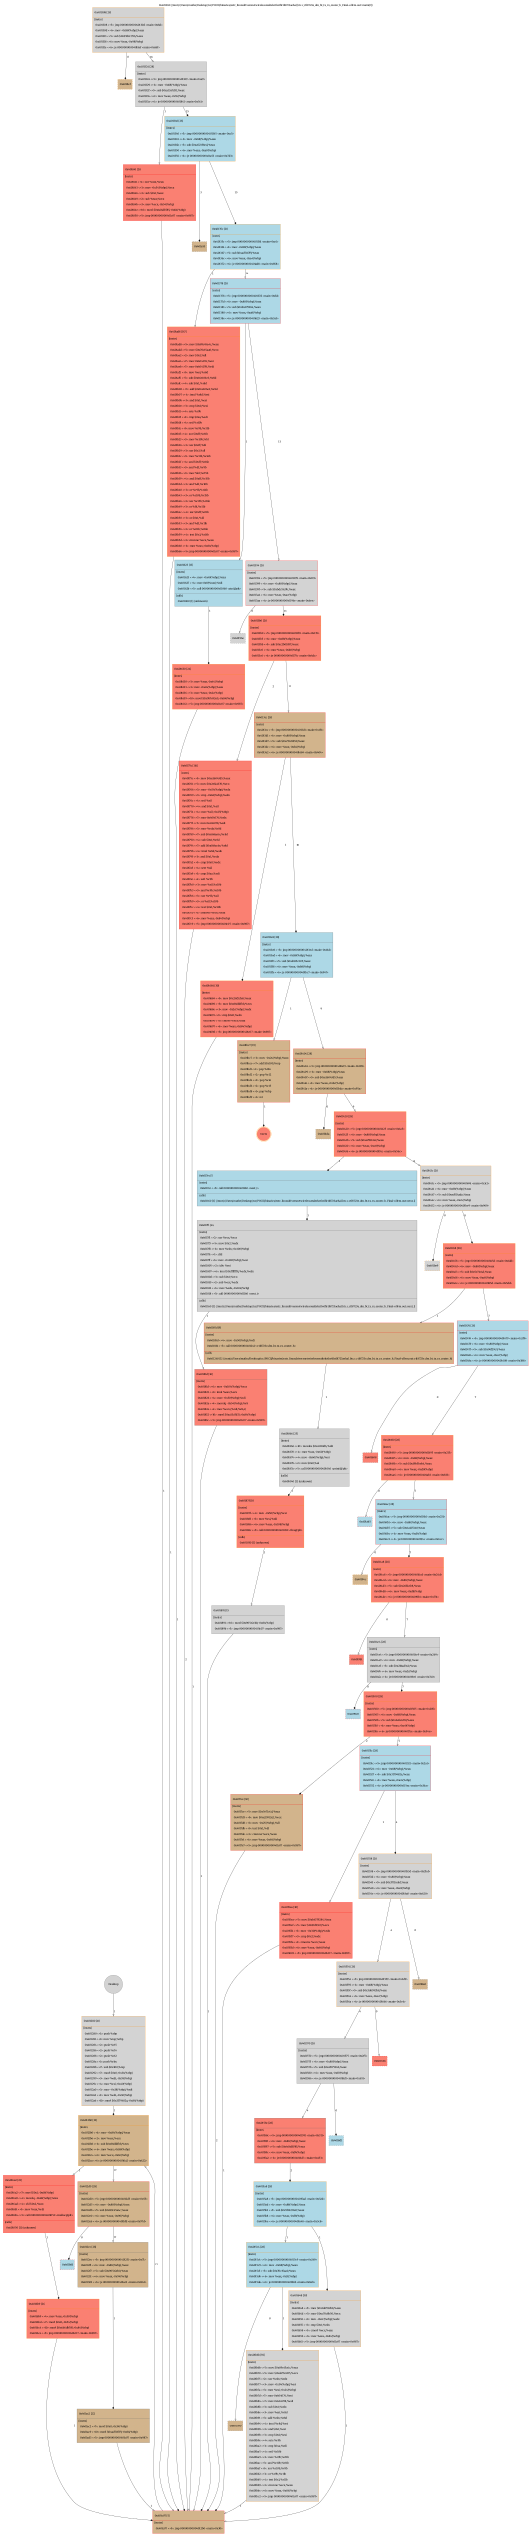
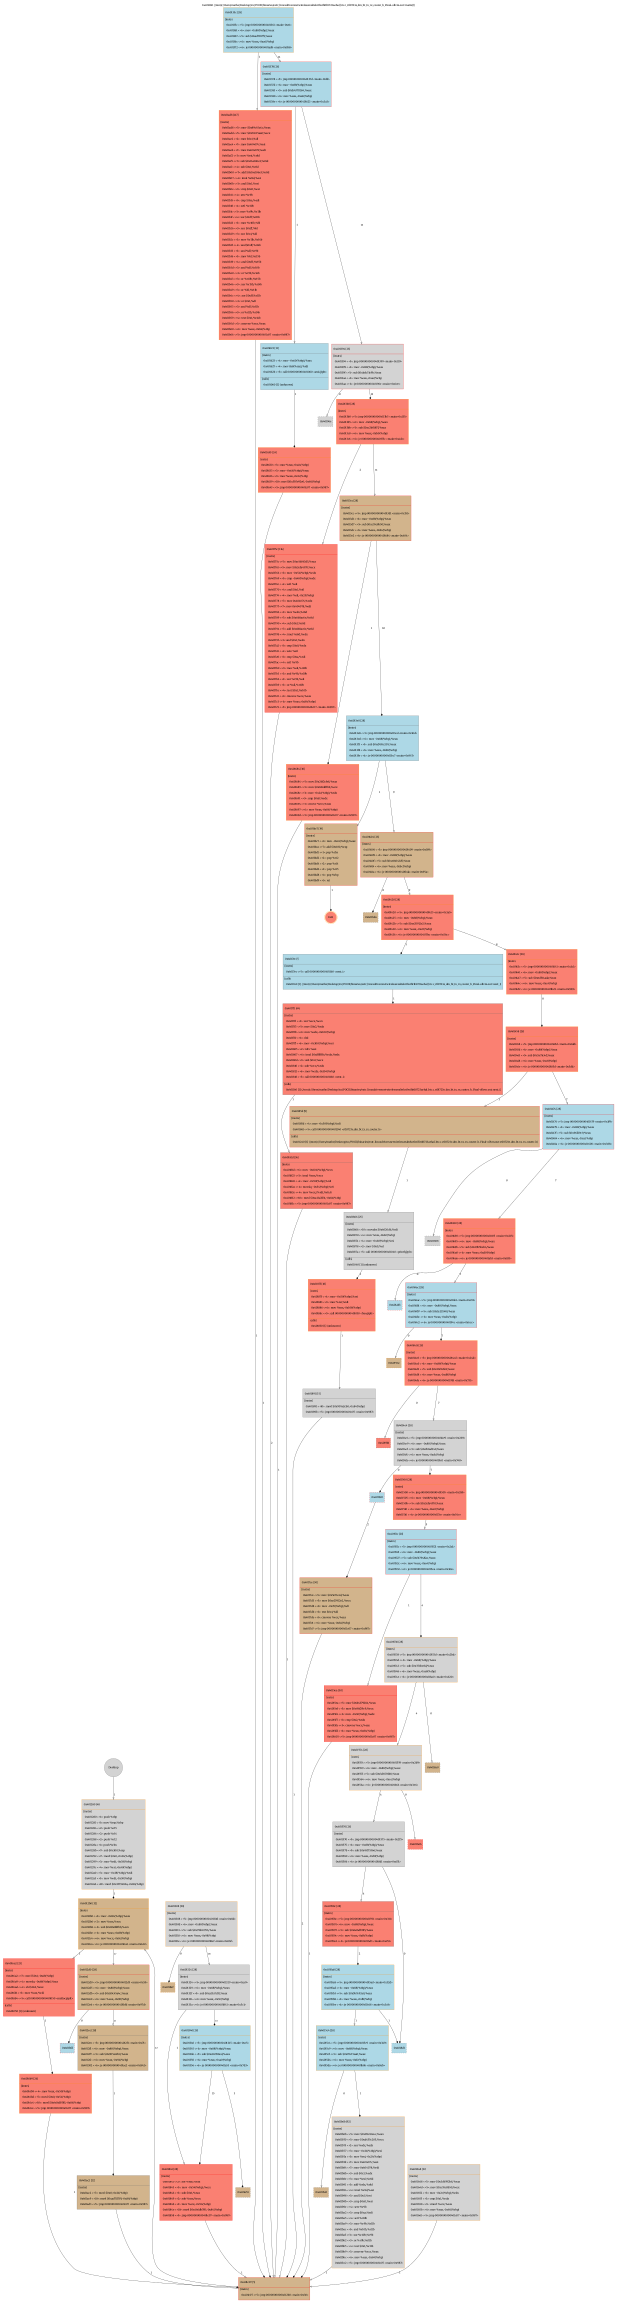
(222, 192) -> (206, 2116)
(264, 1134) -> (331, 917)
(456, 1188) -> (542, 972)
(307, 1266) -> (393, 1049)
(432, 1266) -> none
(370, 1458) -> (433, 1241)
(335, 1764) -> (361, 1539)
(324, 2256) -> (389, 2024)
